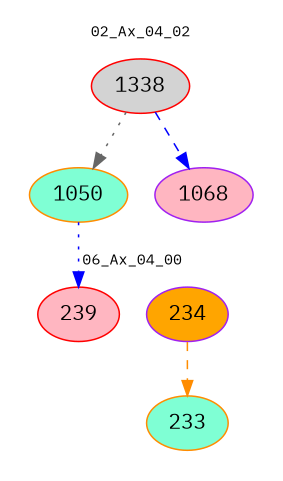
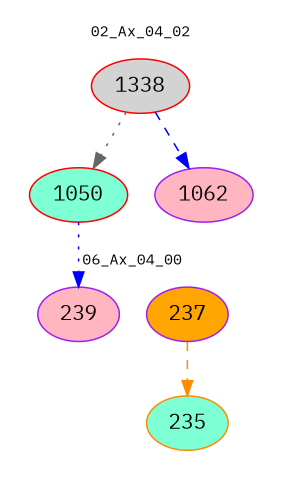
(79, 195) -> (79, 195)
(204, 195) -> (204, 195)
(79, 314) -> (79, 314)
(187, 314) -> (187, 314)
(187, 423) -> (187, 423)
